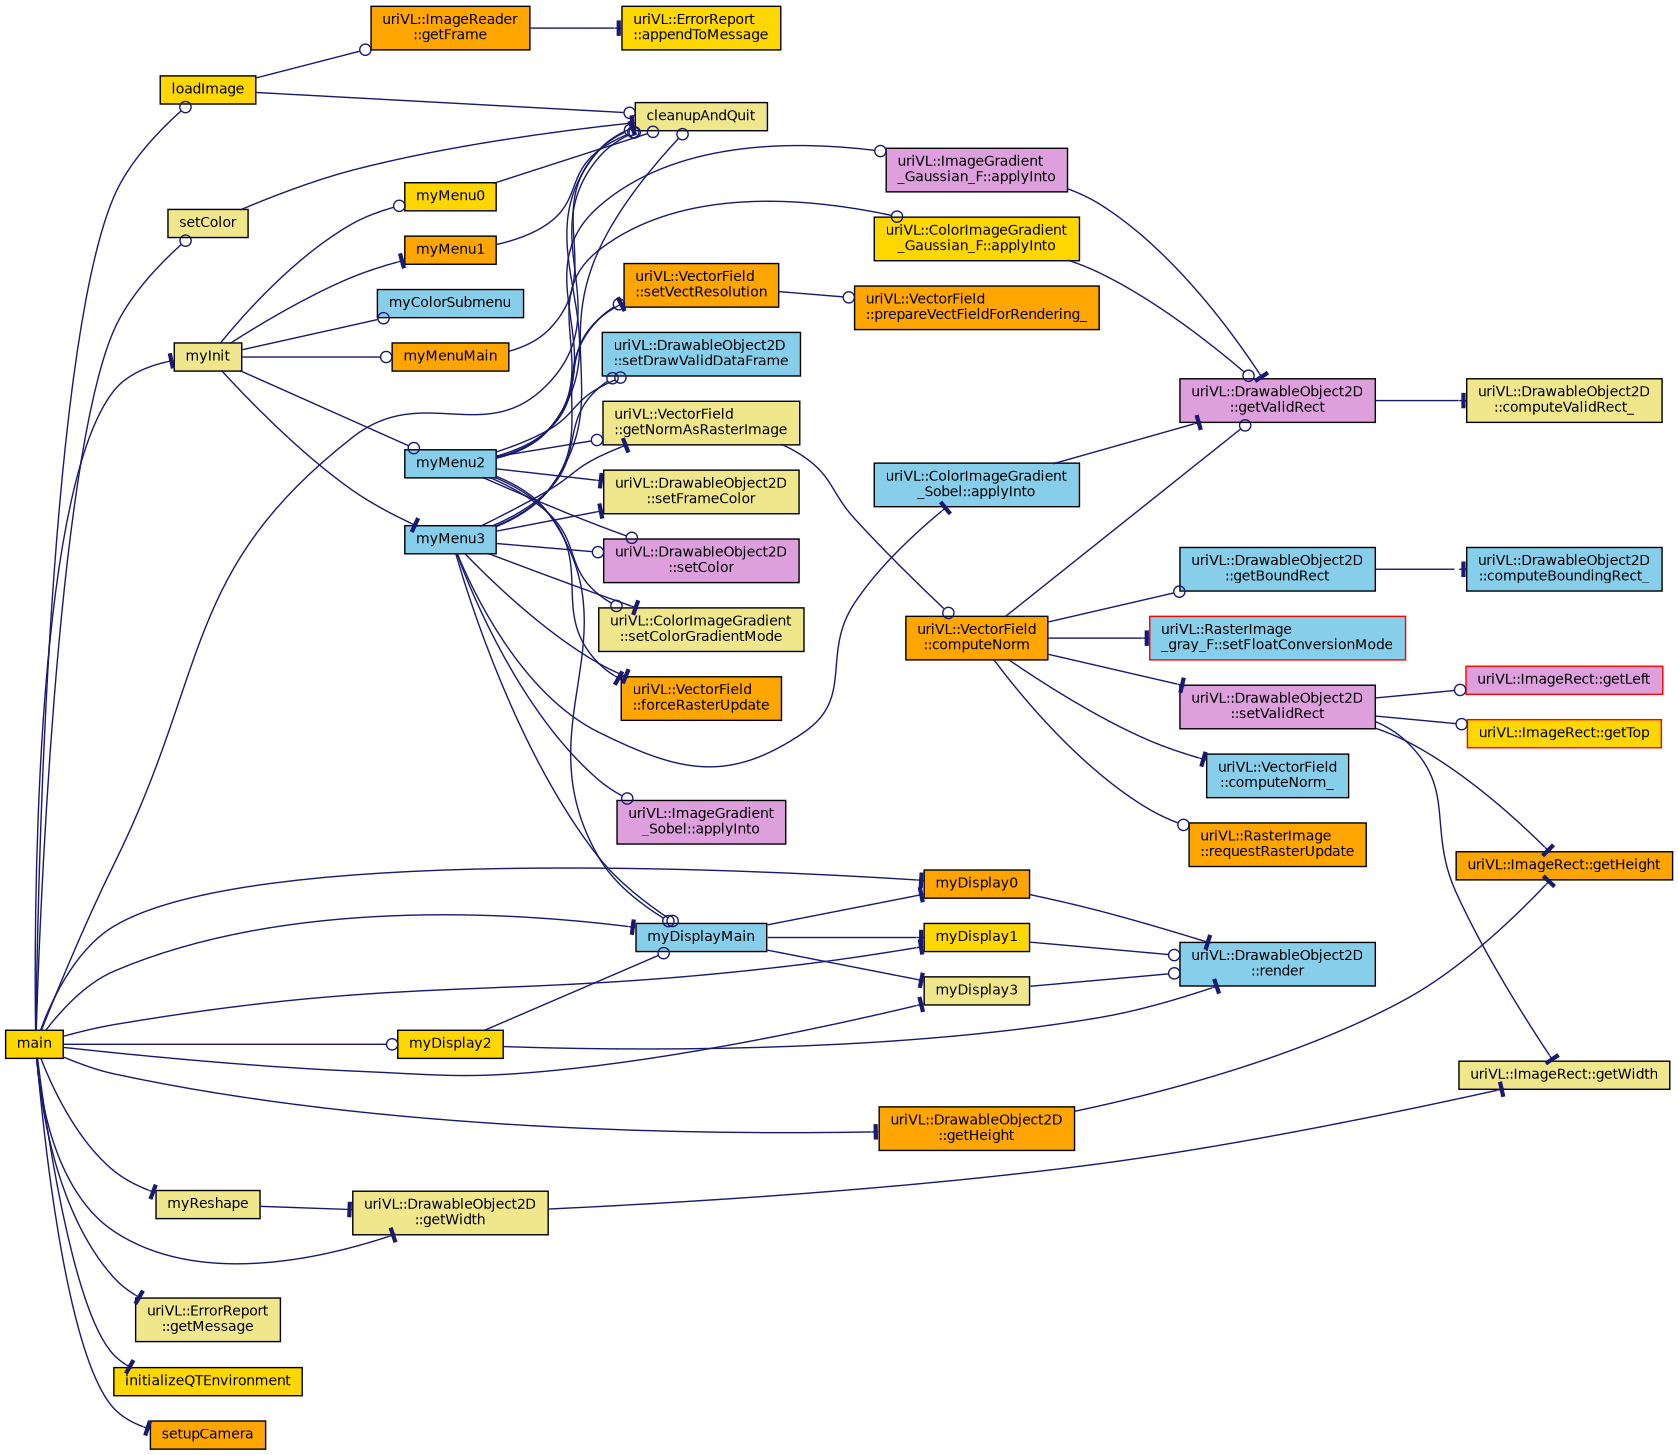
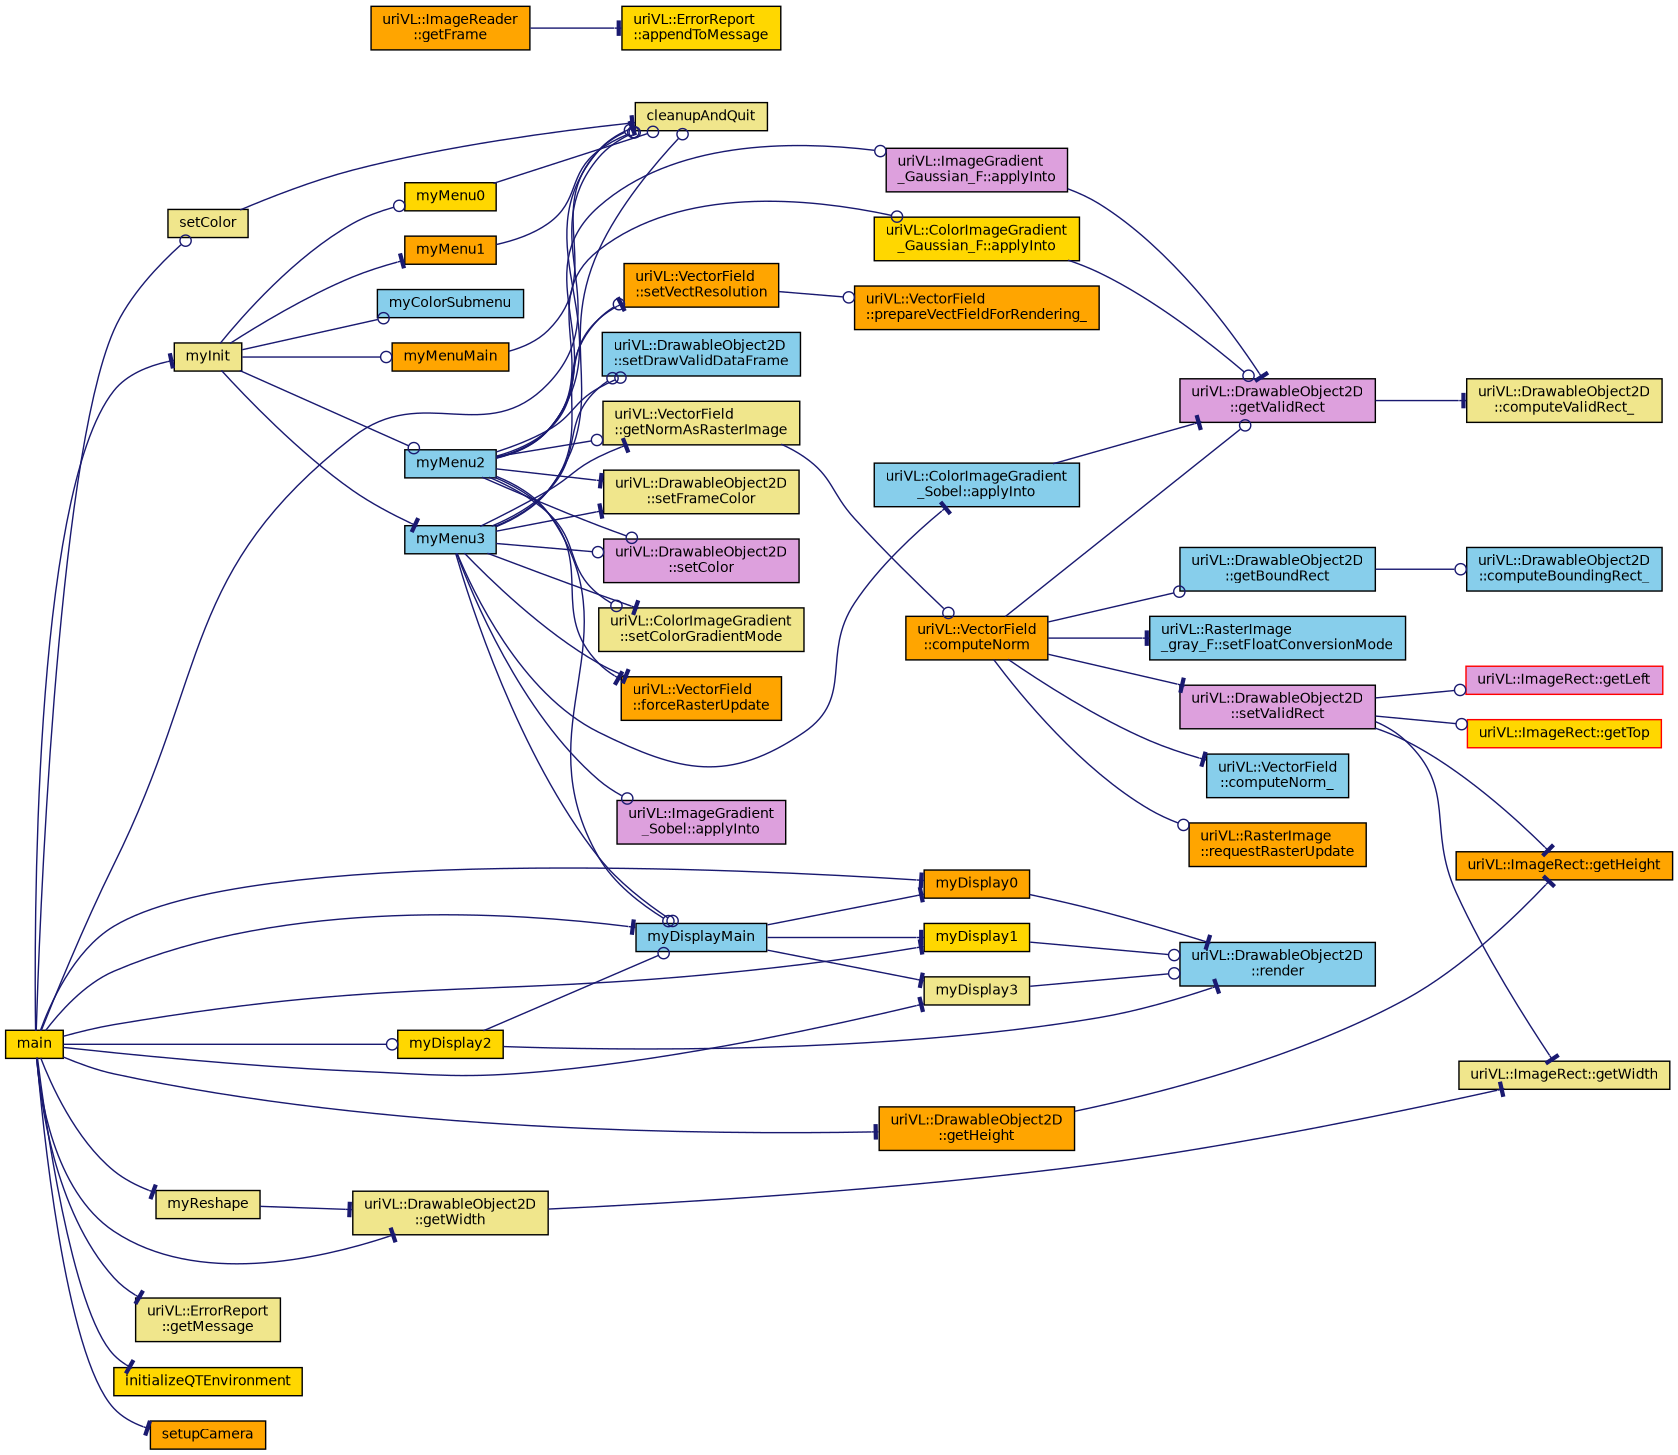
(208, 90) -> none
(1415, 569) -> (1415, 569)
(1278, 638) -> (1278, 638)
